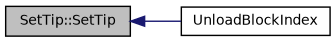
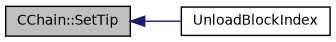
(68, 21) -> (68, 21)
